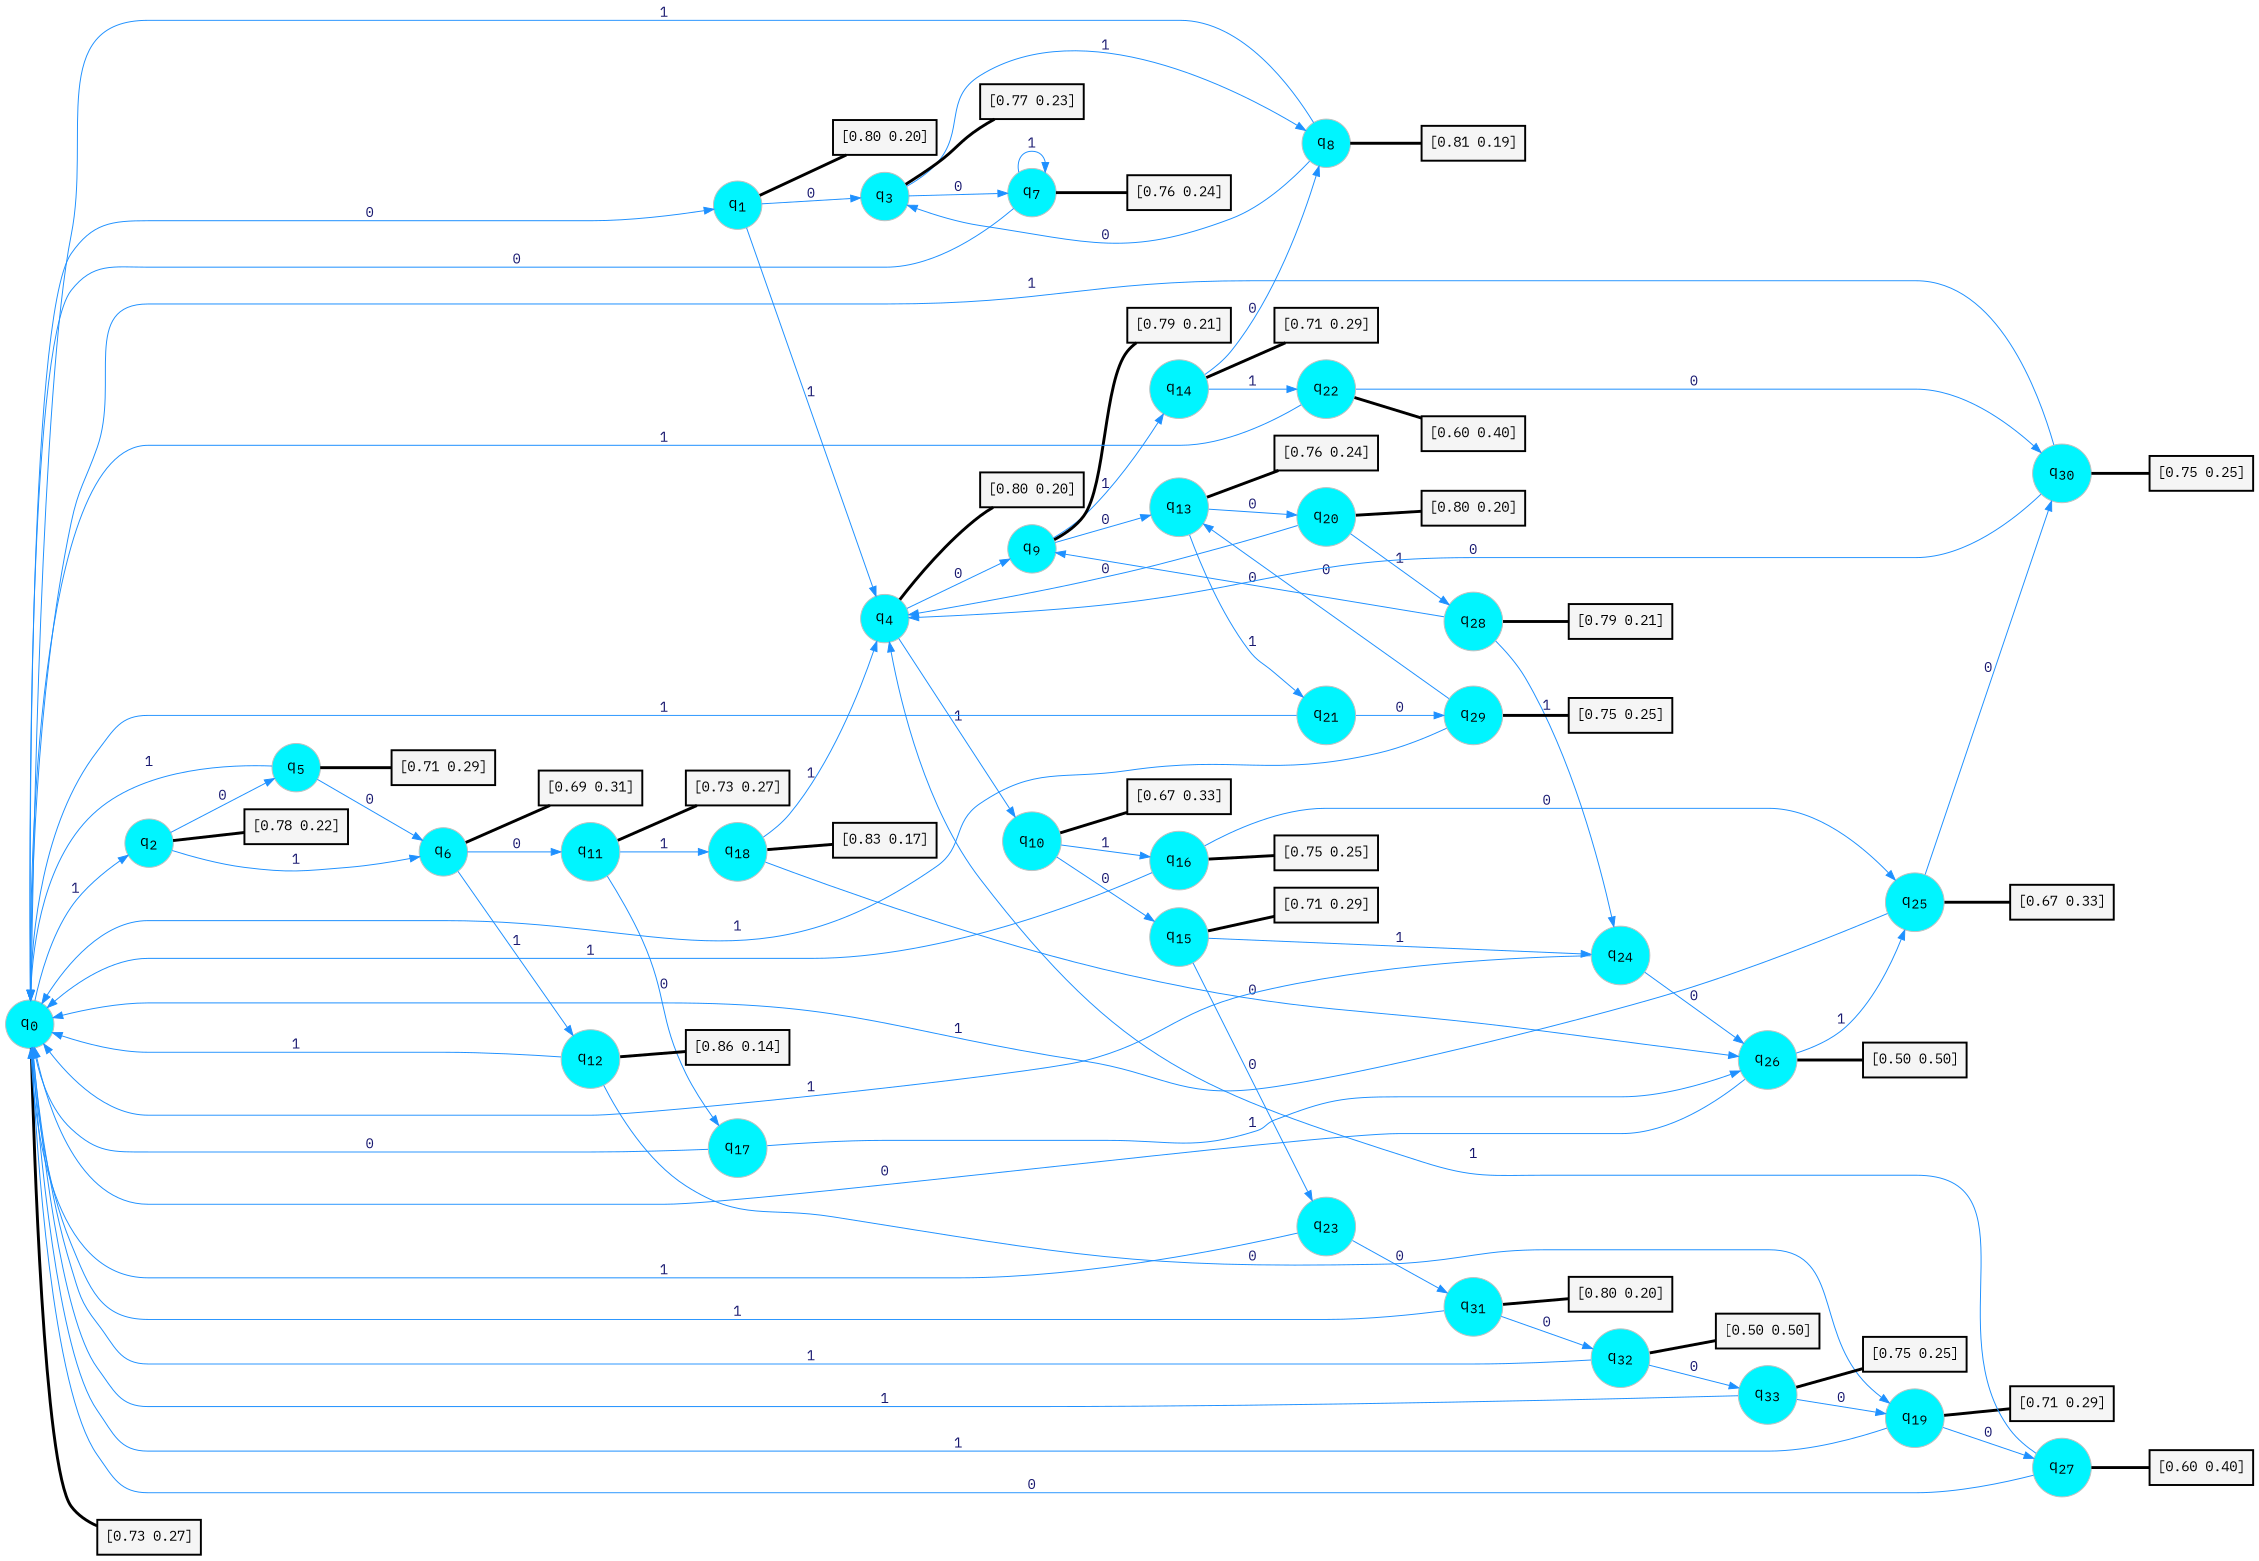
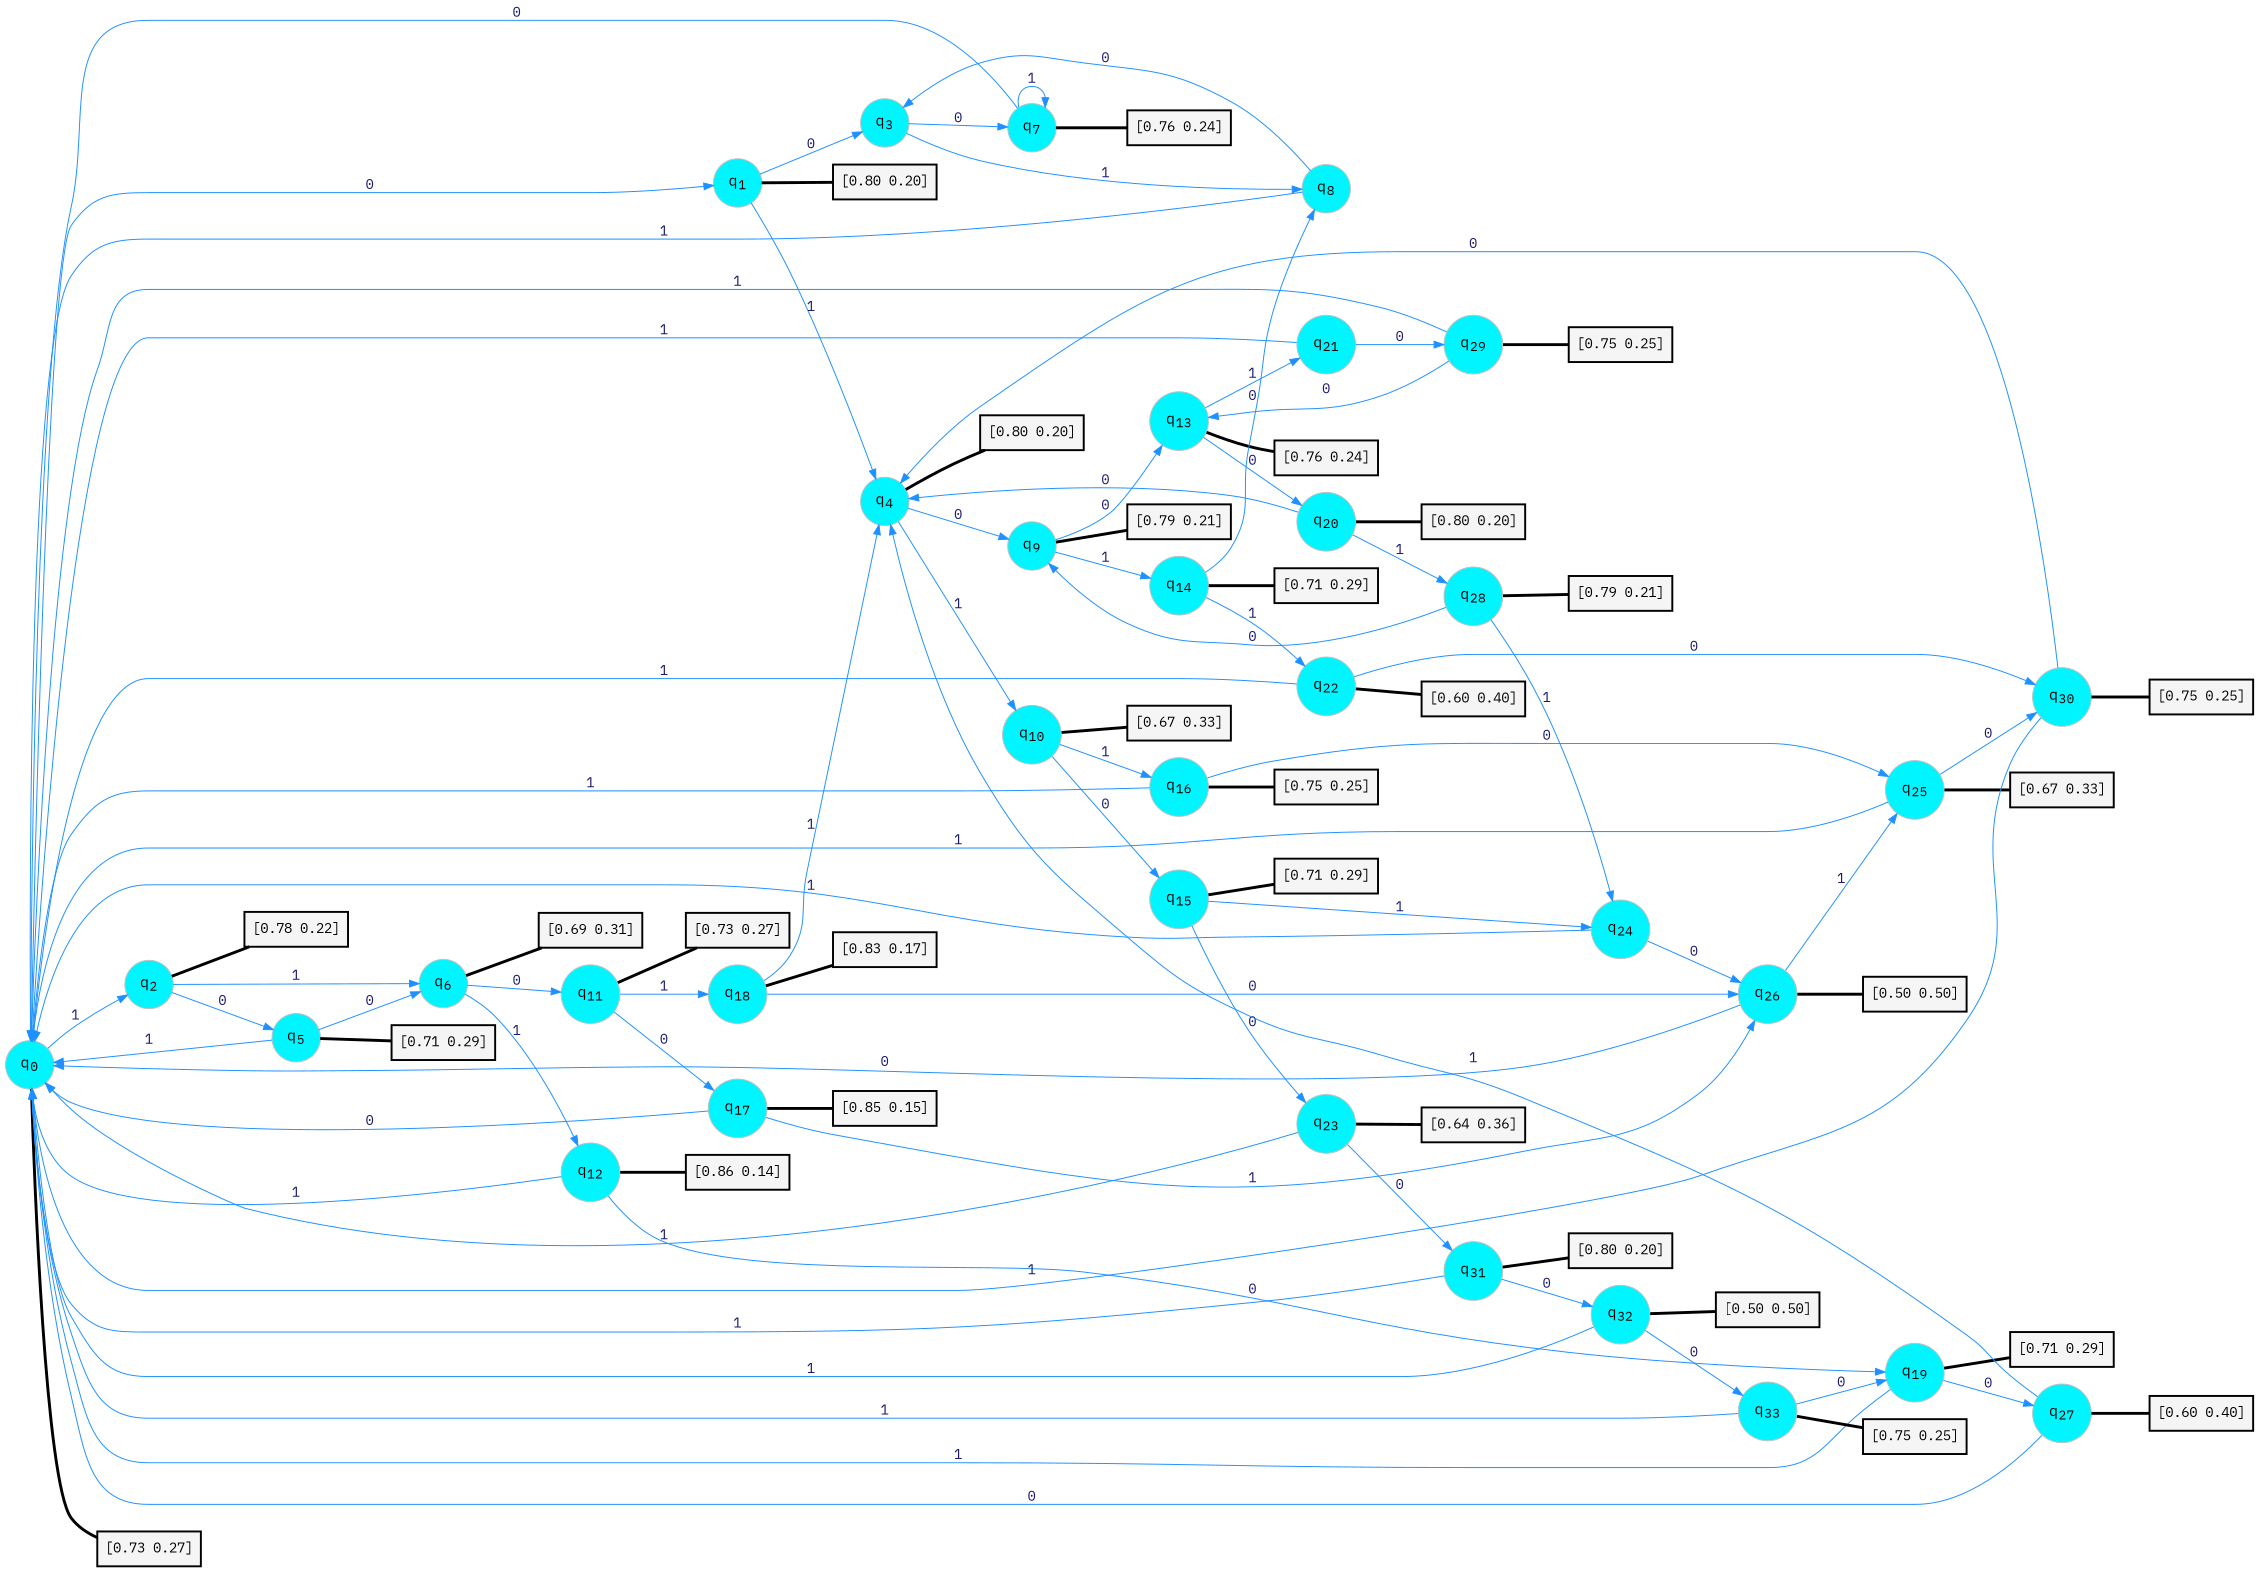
(1032, 102) -> none
(1473, 143) -> none
none -> (885, 1108)
none -> (1473, 1125)
